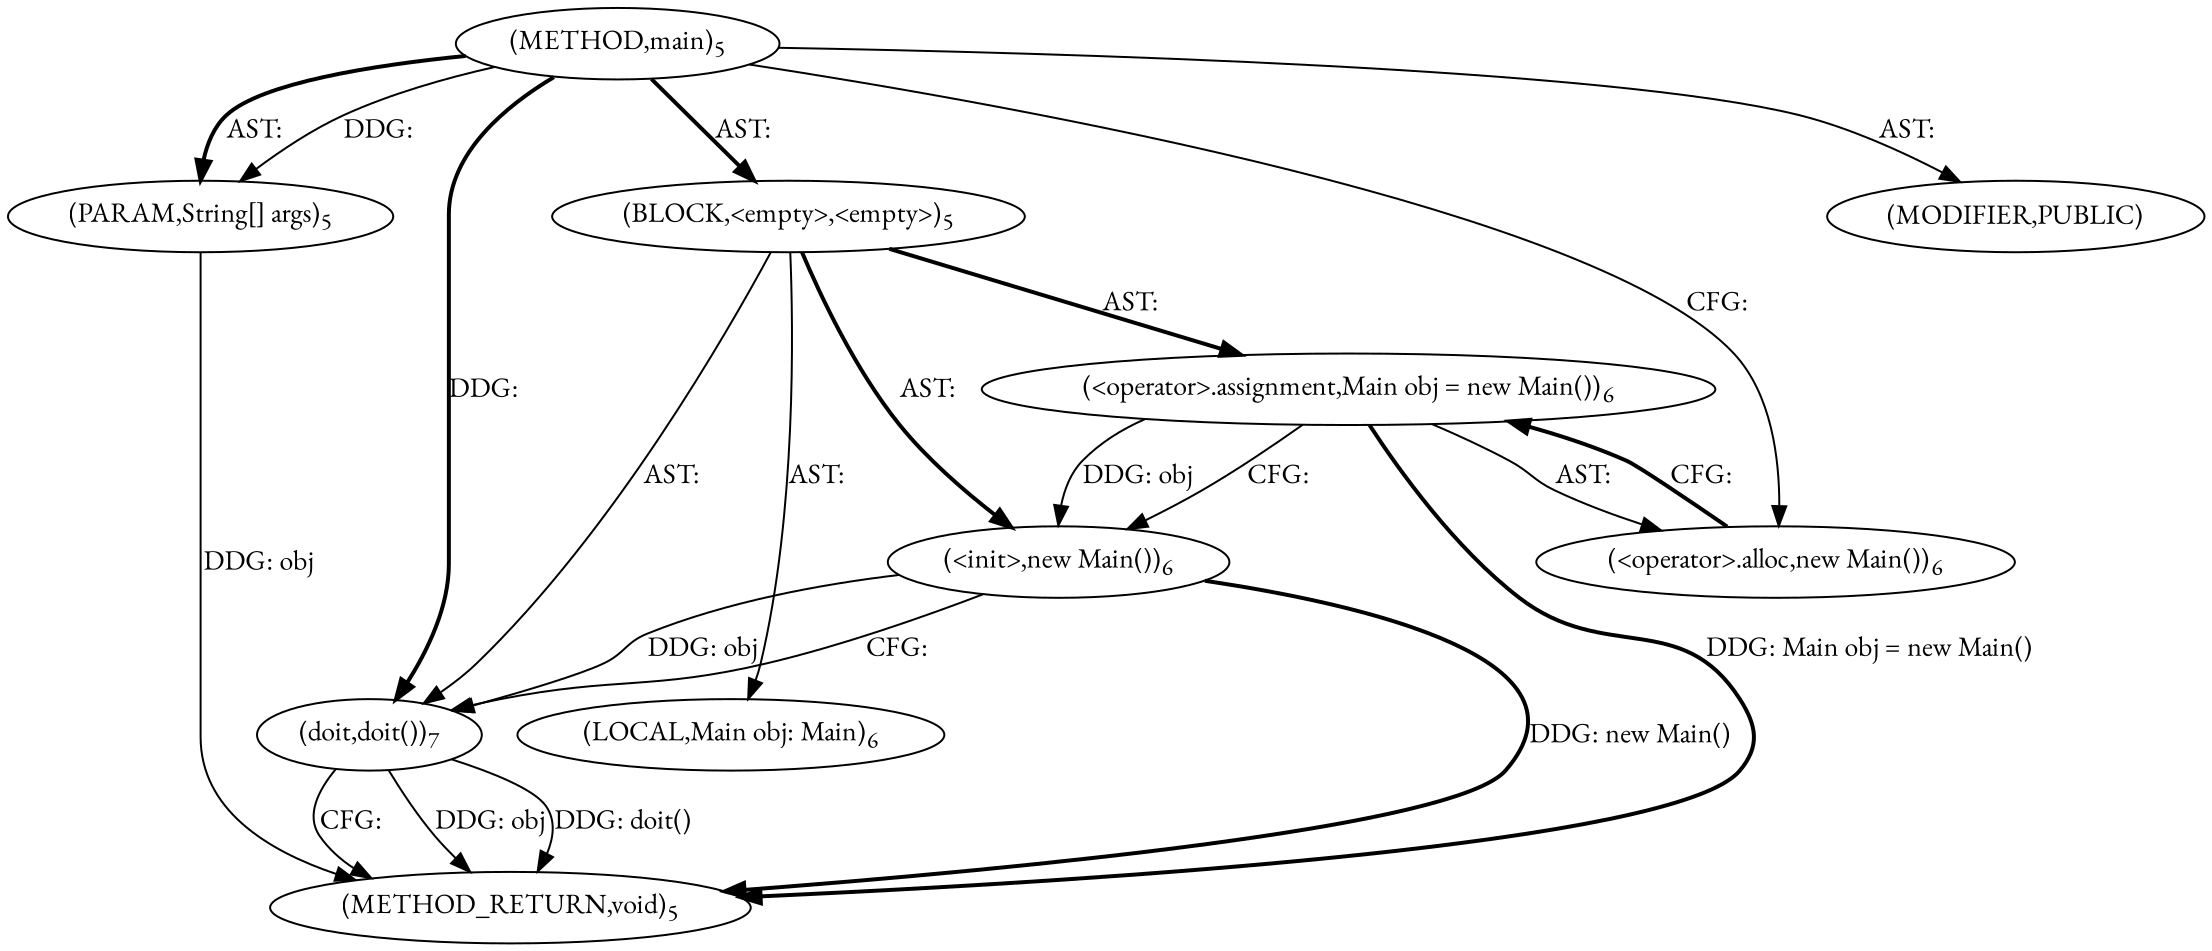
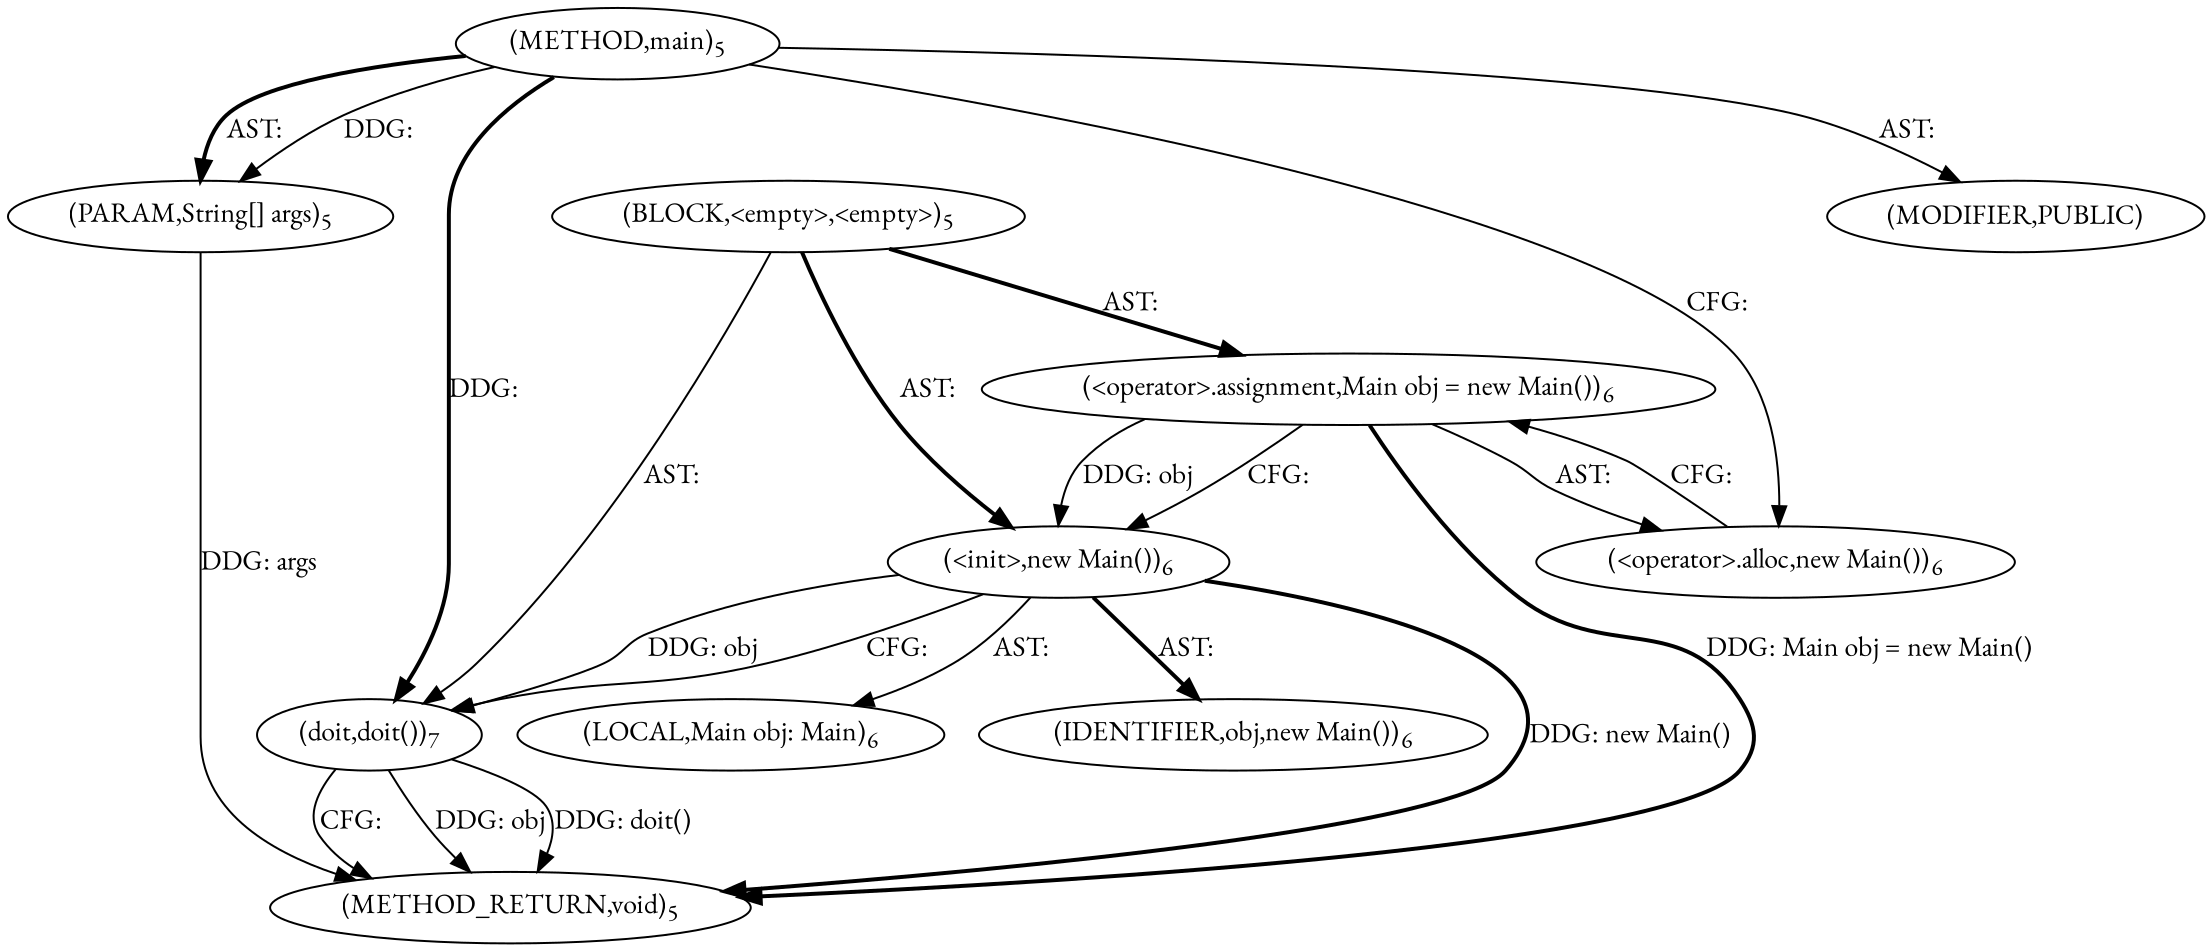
(695, 122) -> none
(1634, 465) -> (1634, 465)
(788, 468) -> (959, 660)
(259, 562) -> (259, 562)
none -> (1233, 735)
